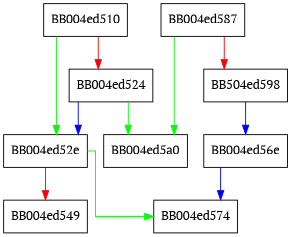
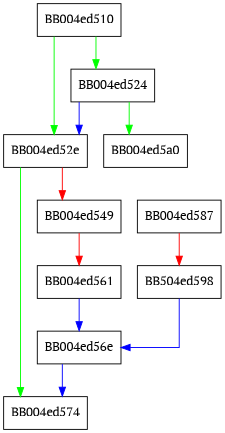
(98, 48) -> (96, 48)
(174, 81) -> none
none -> (79, 282)
